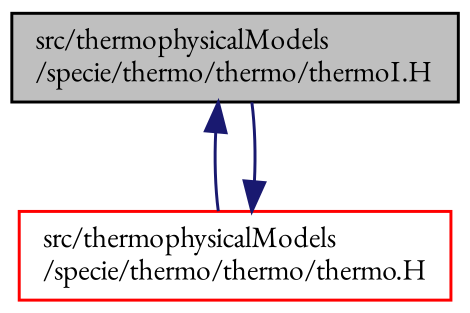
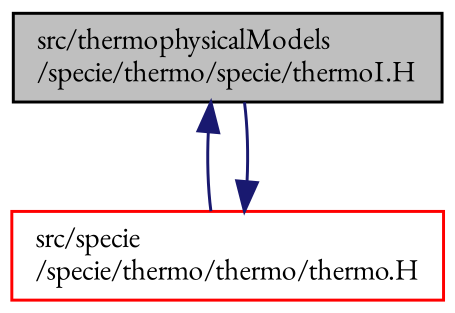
(235, 58) -> (228, 58)
(235, 256) -> (228, 256)
